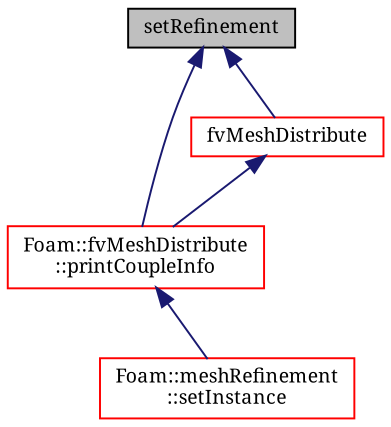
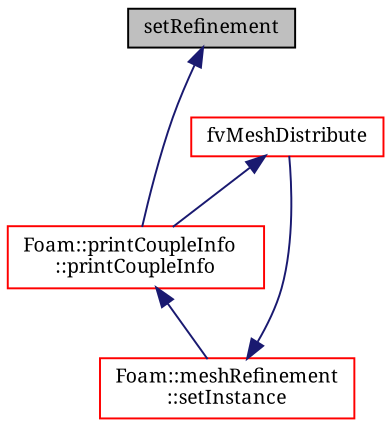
(255, 91) -> (289, 252)
(136, 257) -> (136, 257)
